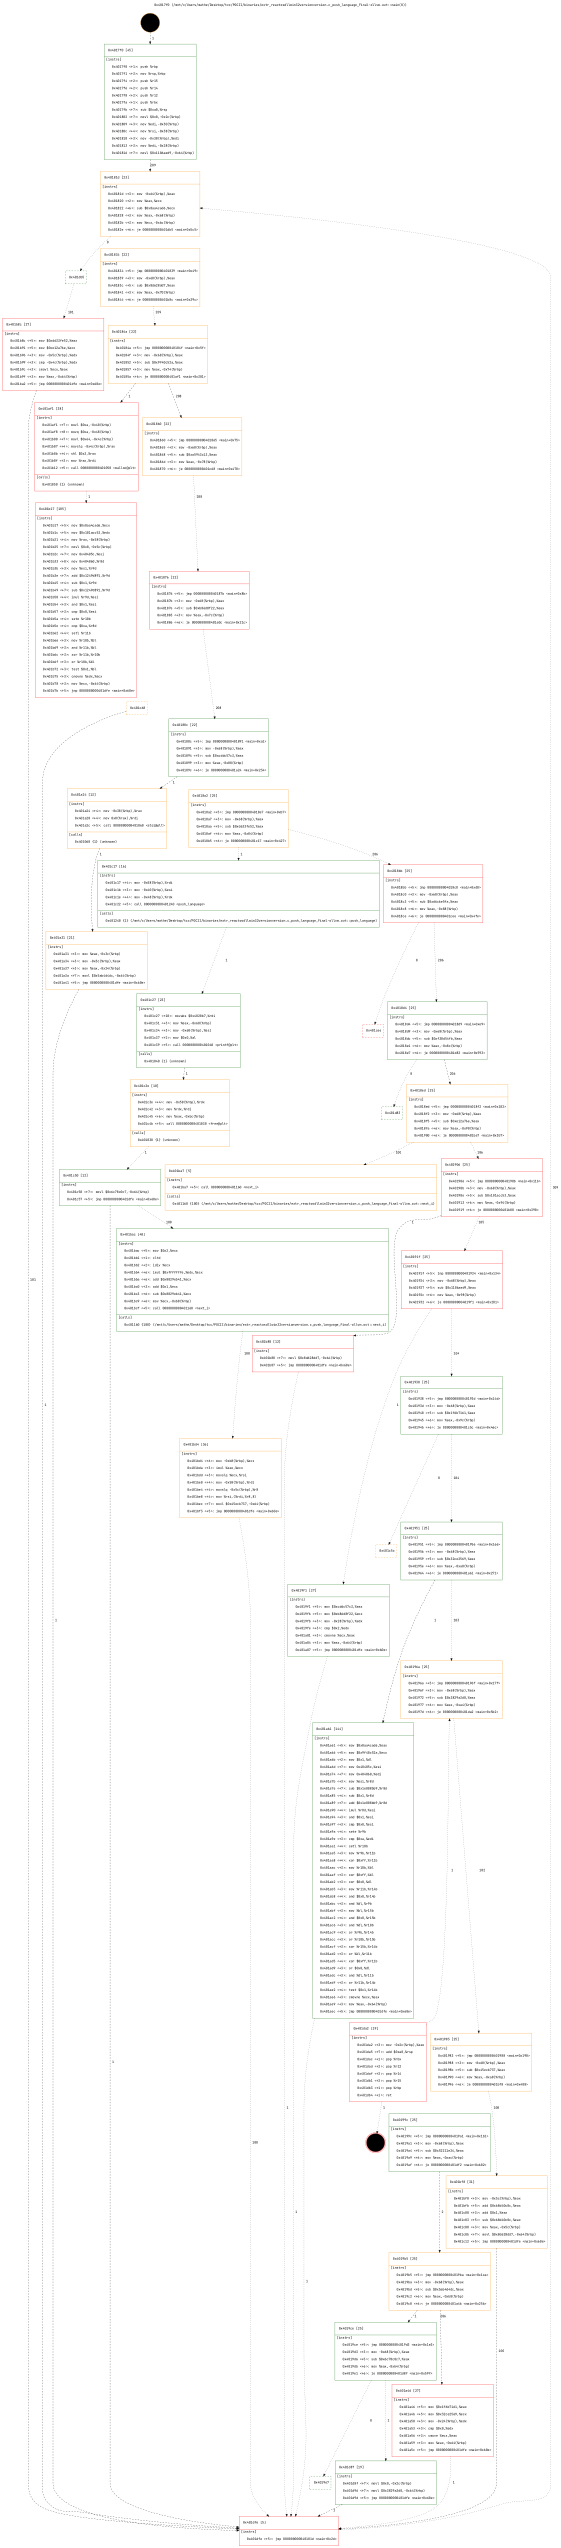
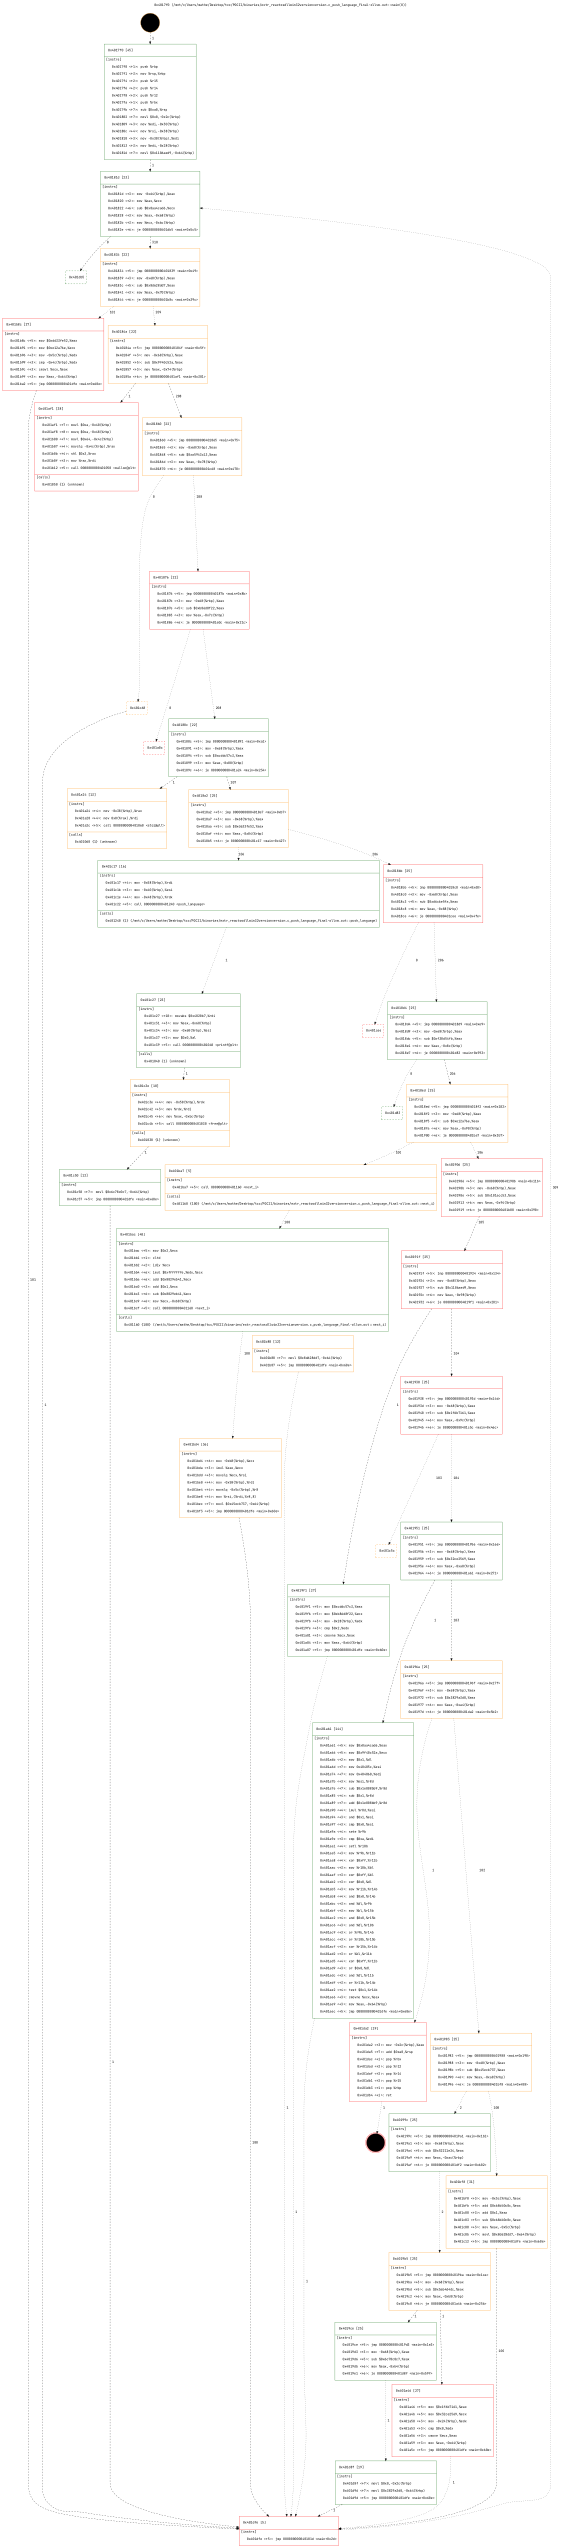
(152, 165) -> (152, 165)
(150, 204) -> (150, 204)
none -> (150, 241)
(95, 252) -> (95, 252)
(69, 300) -> (107, 311)
none -> (139, 585)
(86, 600) -> none
none -> (154, 748)
none -> (228, 782)
(241, 854) -> (241, 854)
(97, 960) -> none
(139, 1157) -> (139, 1157)
(154, 1216) -> (285, 1218)
(472, 1233) -> (472, 1233)
(395, 1275) -> none
(452, 1341) -> (452, 1341)
(303, 1354) -> (303, 1354)
(451, 1405) -> (451, 1405)
(373, 1440) -> (373, 1440)
(438, 1478) -> (438, 1478)
(451, 1619) -> (451, 1619)
(447, 1875) -> (423, 1869)
(250, 2018) -> (250, 2018)
none -> (461, 2101)
(440, 2211) -> (440, 2211)
(442, 2316) -> (442, 2316)
(320, 2483) -> none
